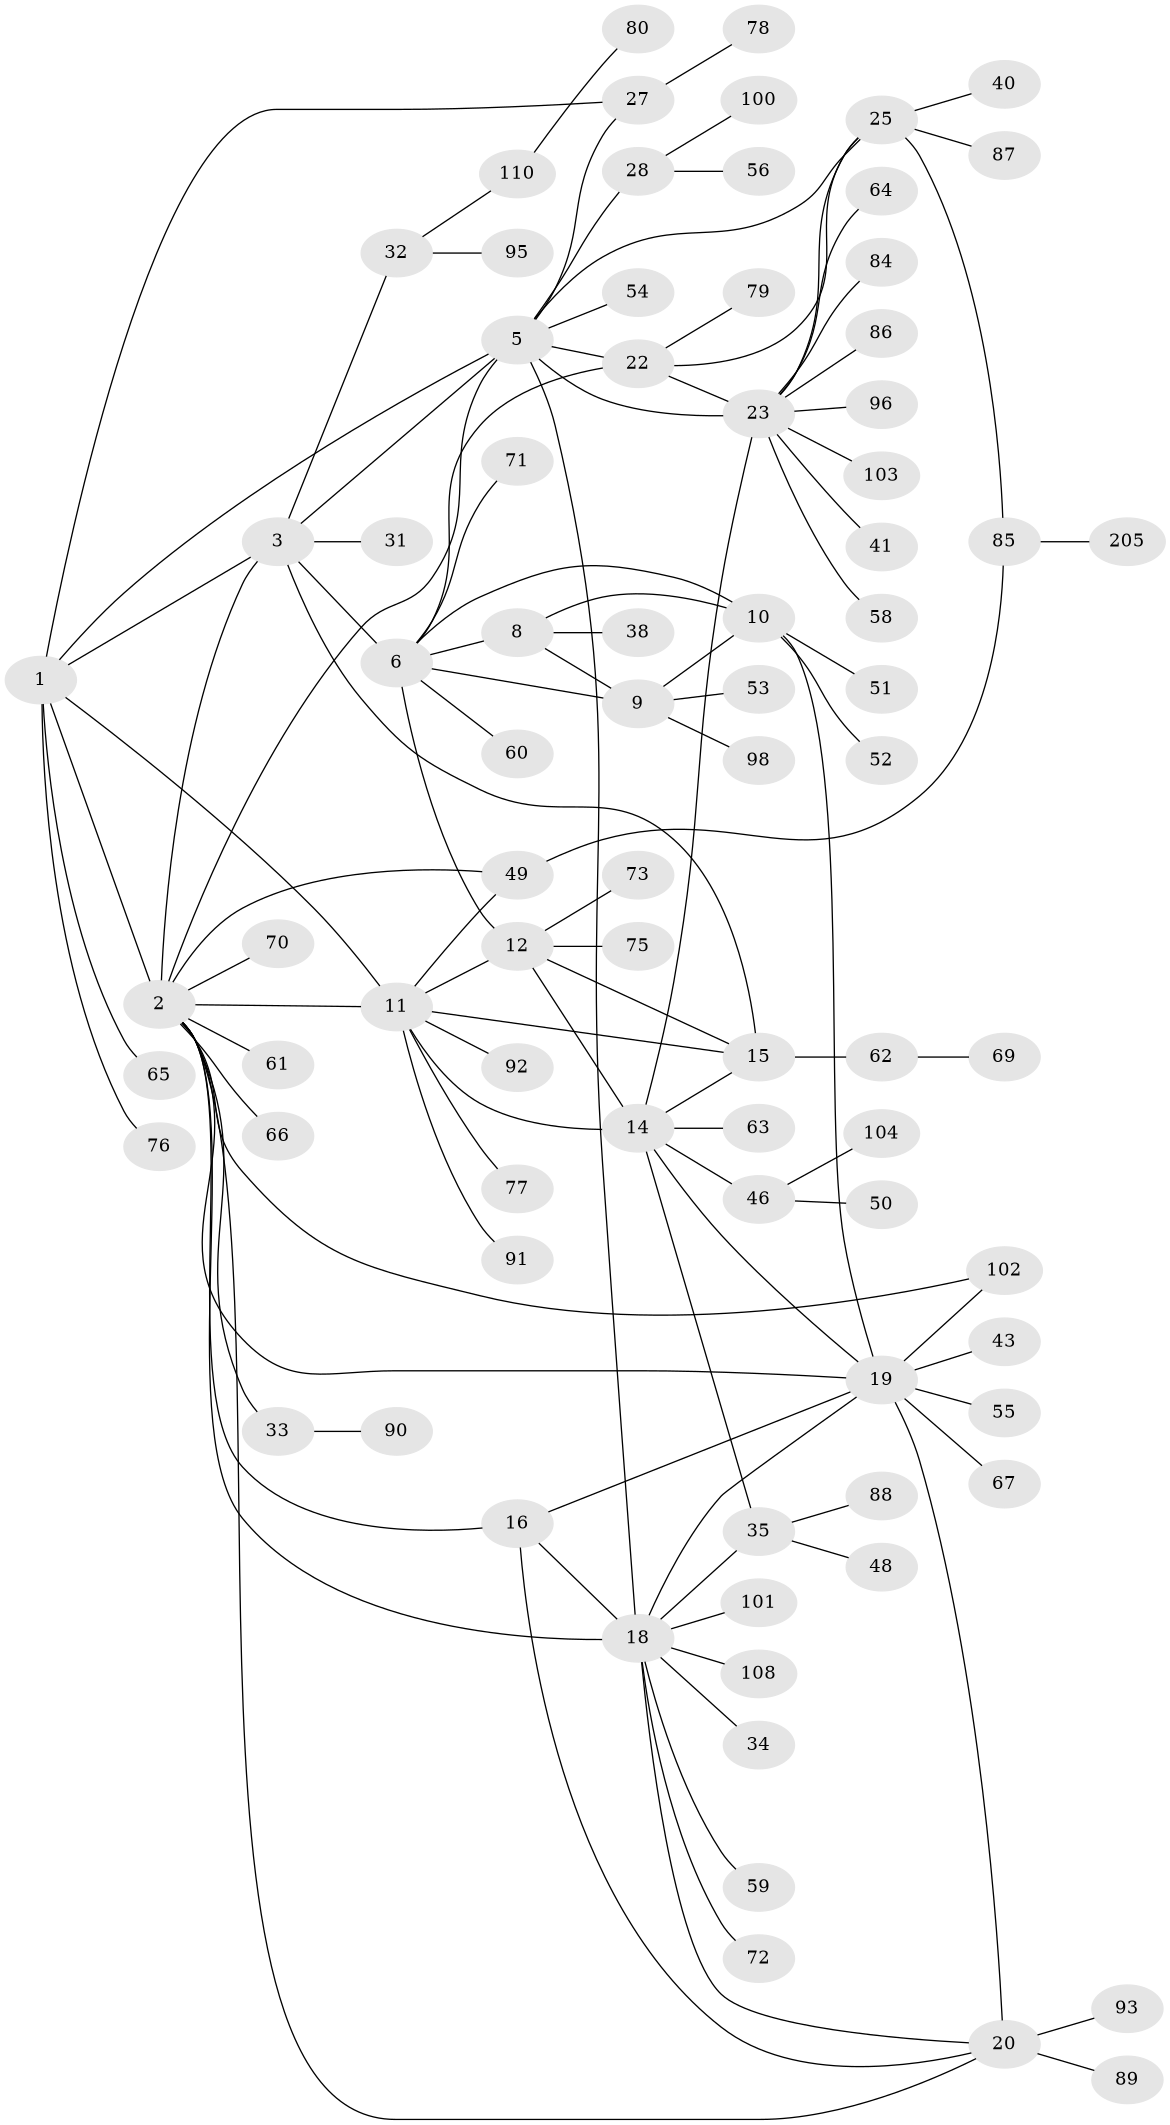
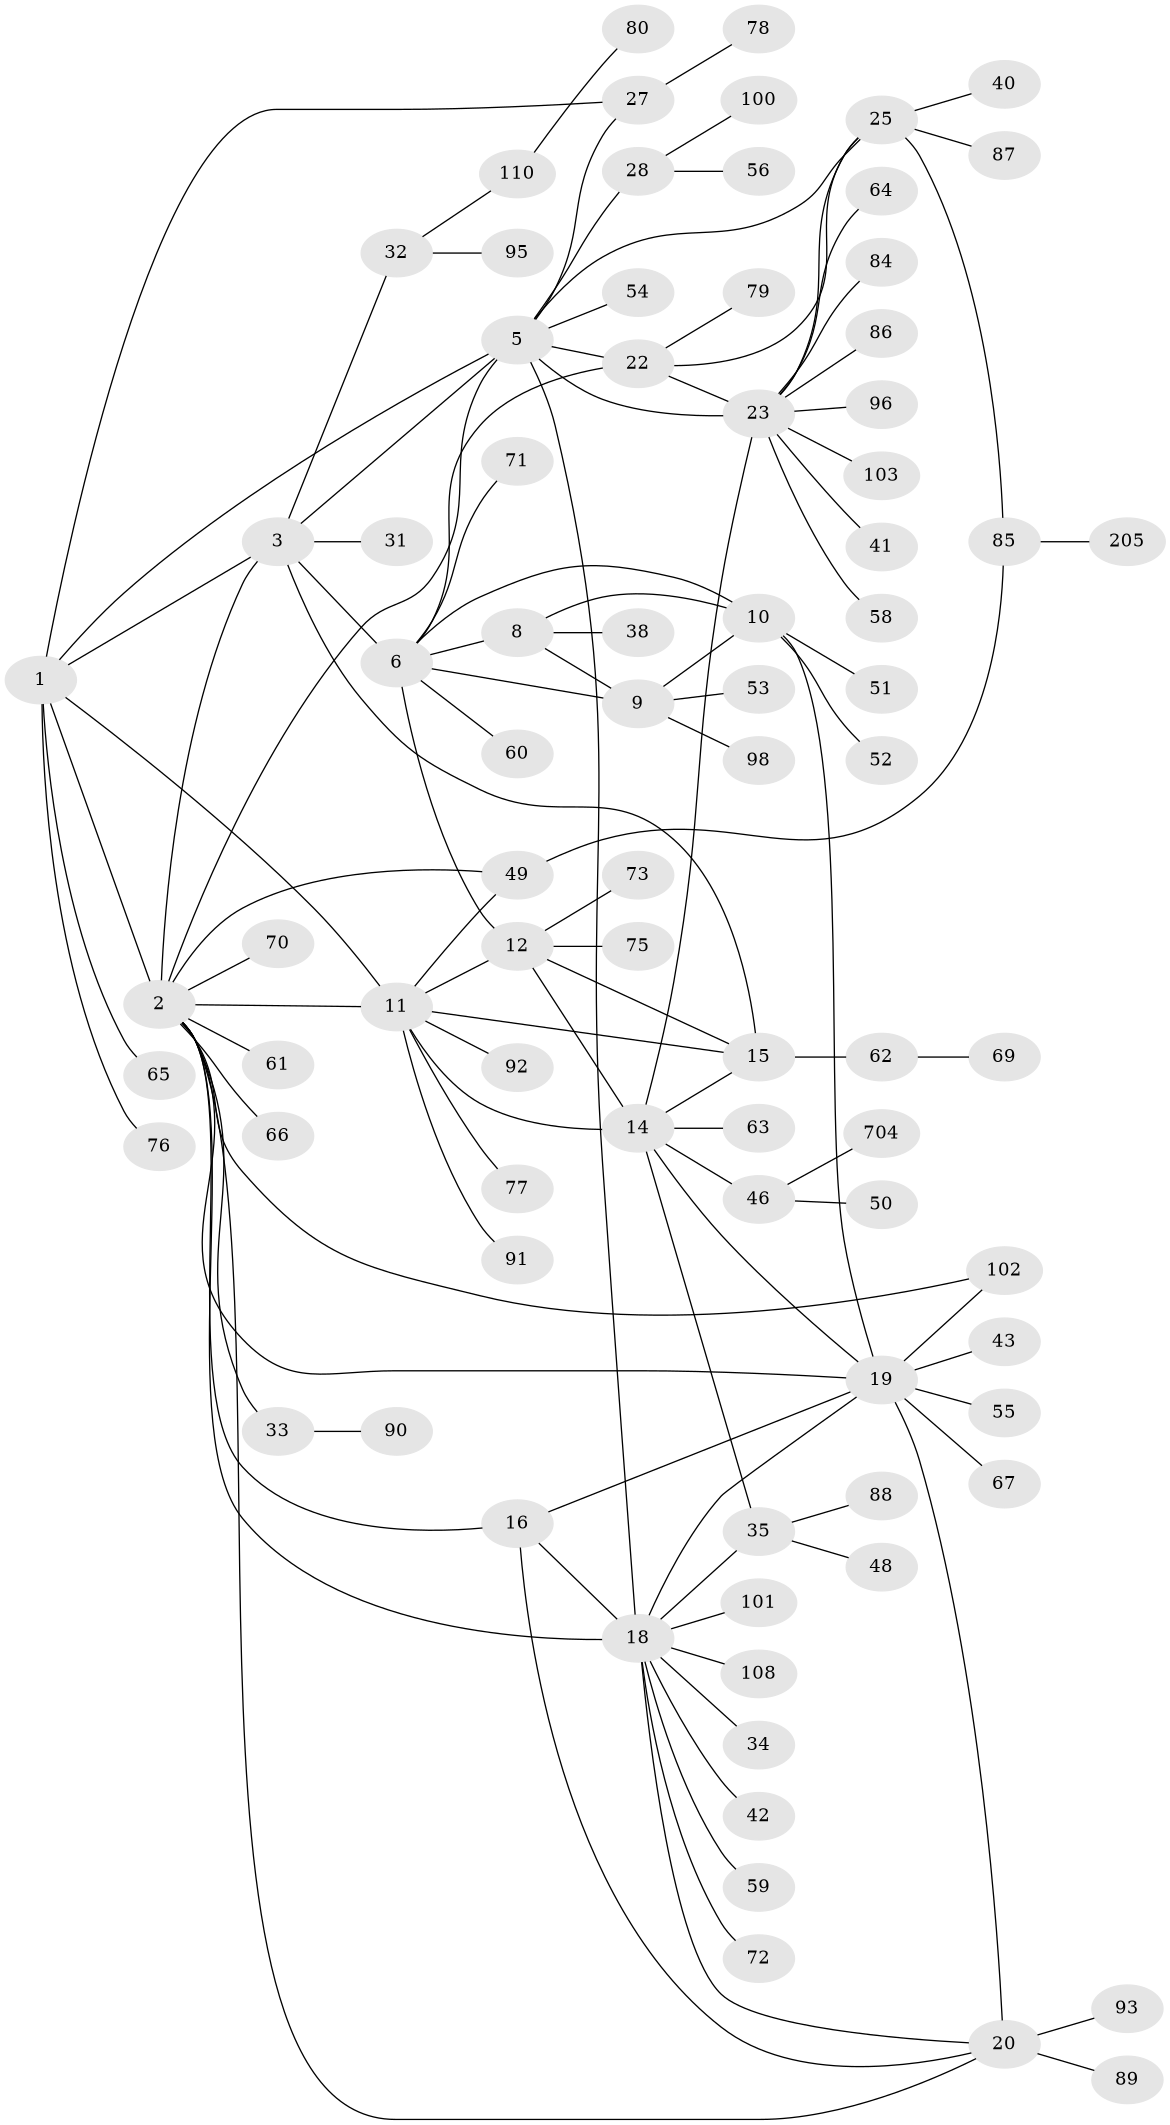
(882, 1134) -> (882, 1134)
none -> (759, 1816)
